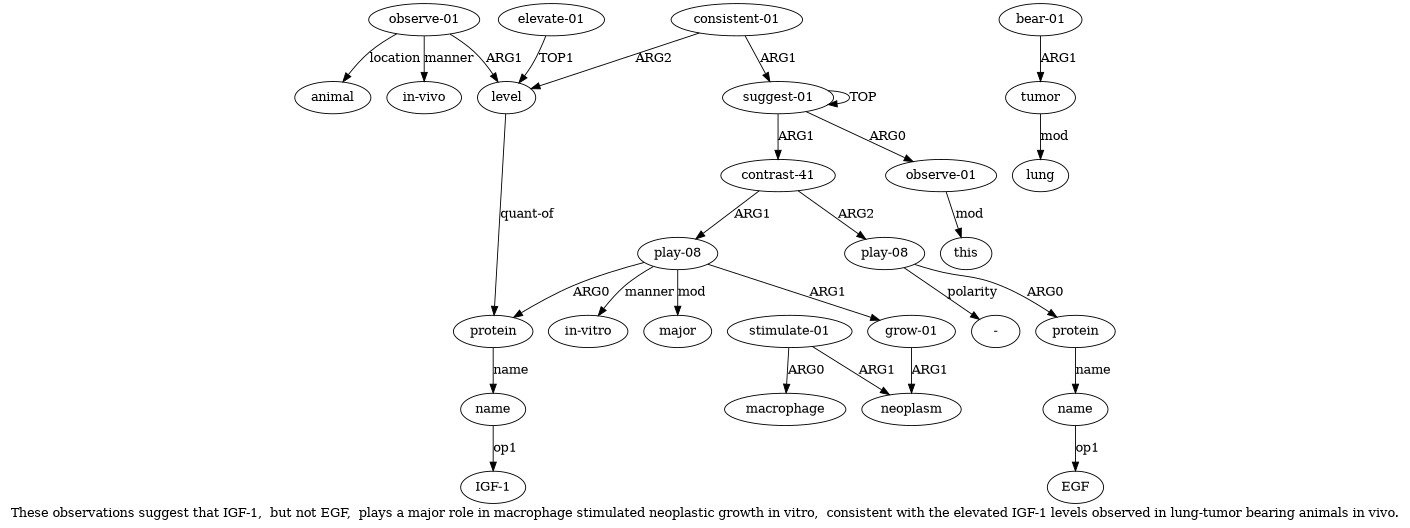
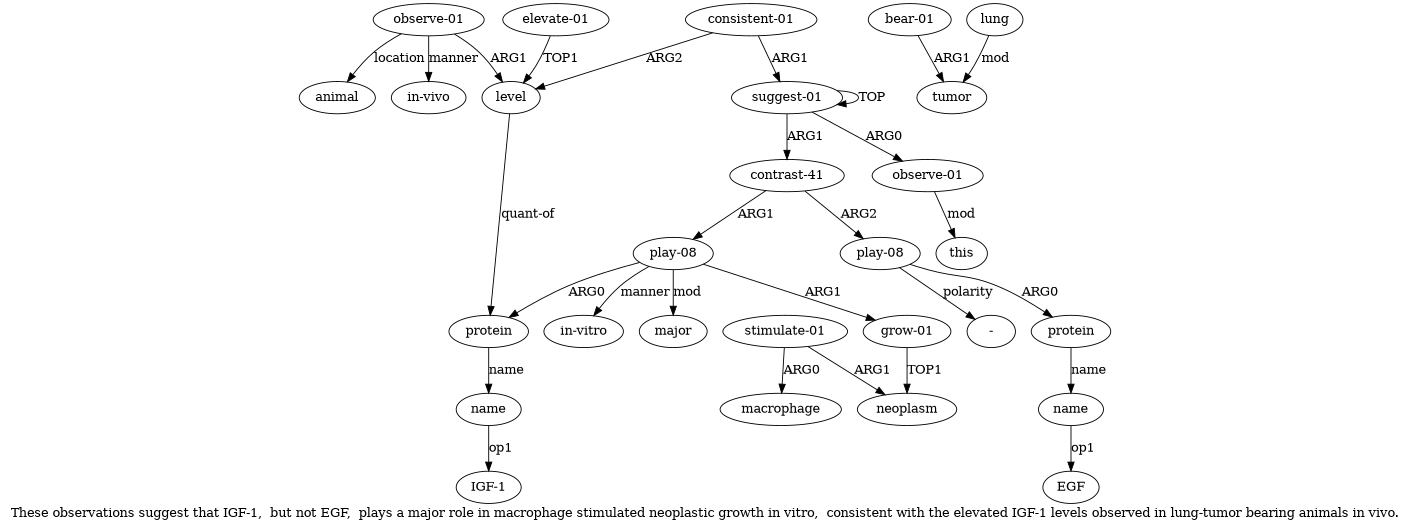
(1041, 132) -> (980, 56)
(930, 370) -> (925, 370)
